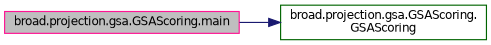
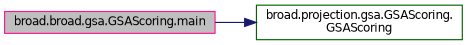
(122, 22) -> (110, 22)
